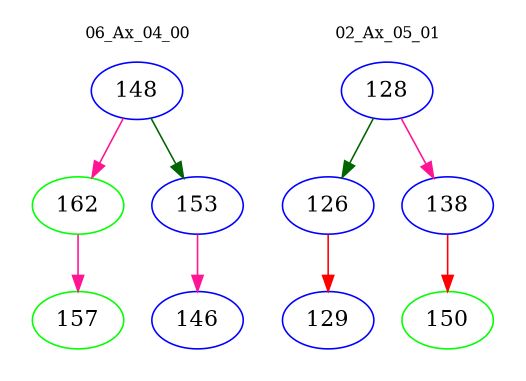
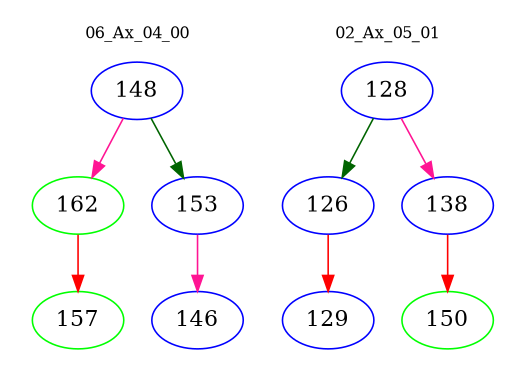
(78, 255) -> (78, 255)
